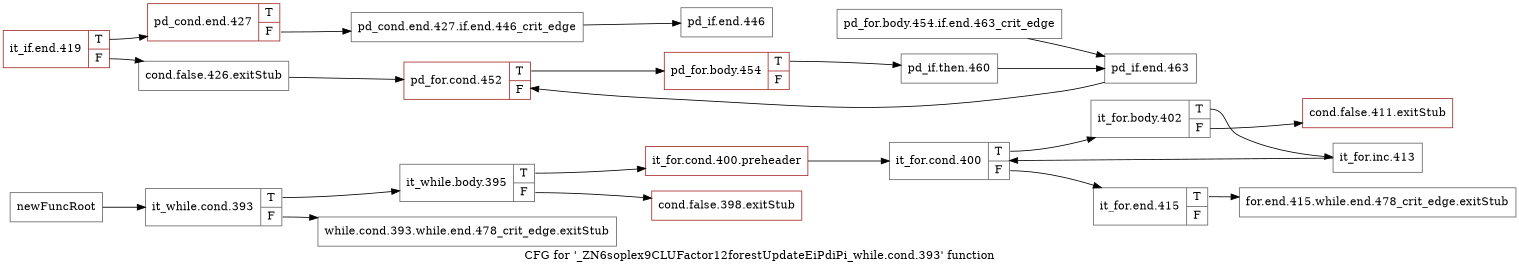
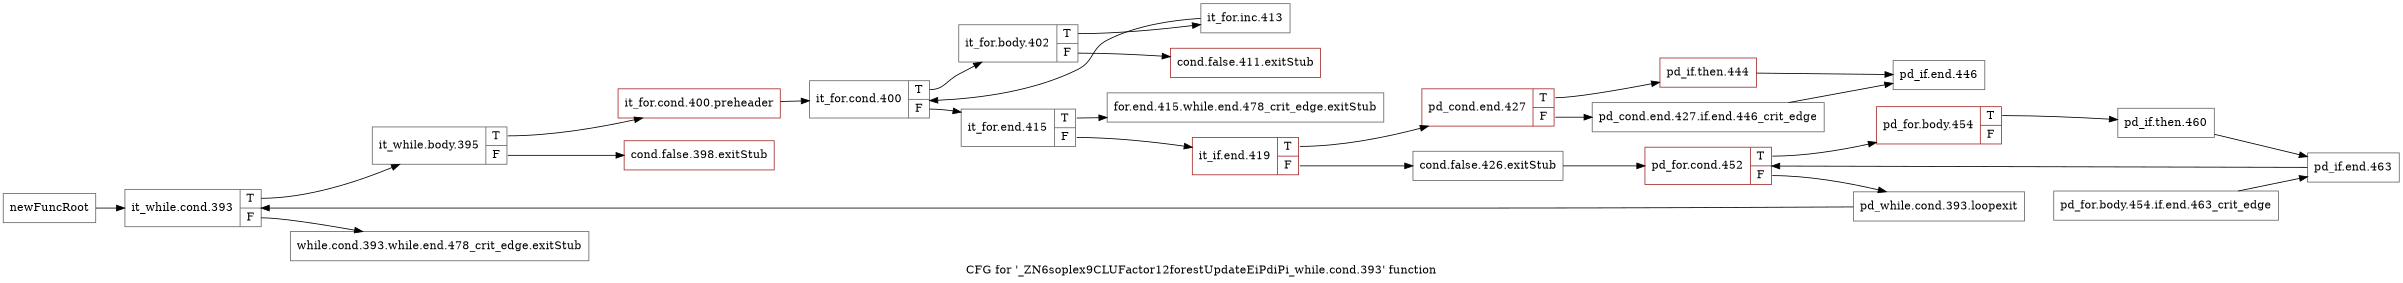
none -> (1708, 73)
none -> (1131, 140)
none -> (1939, 206)
